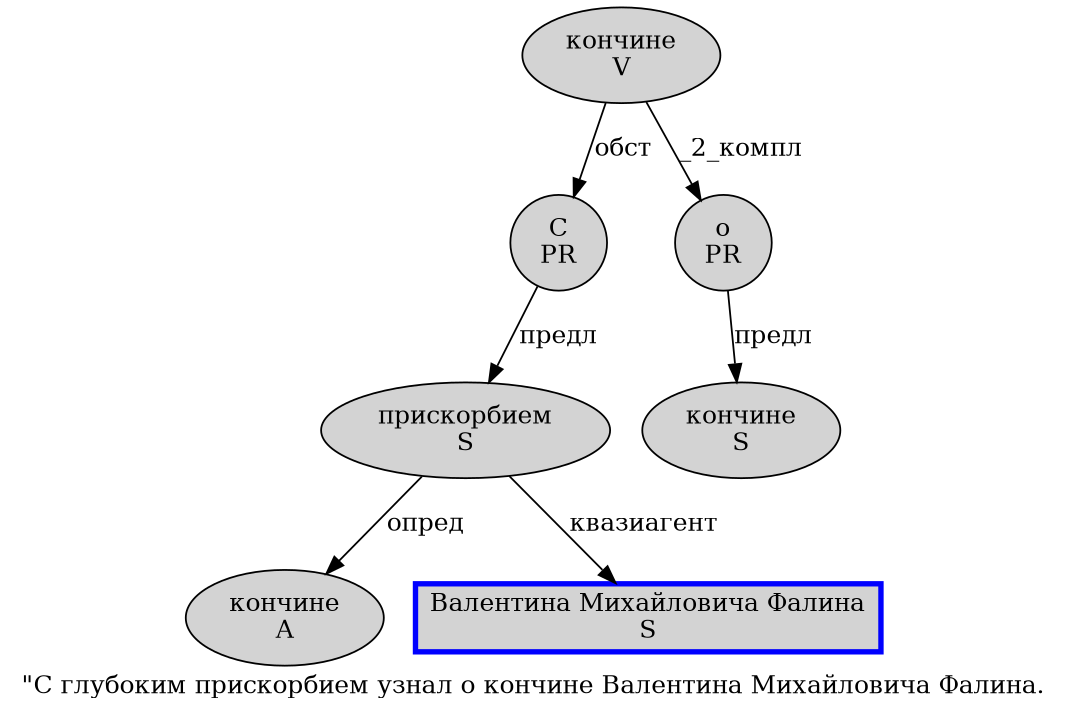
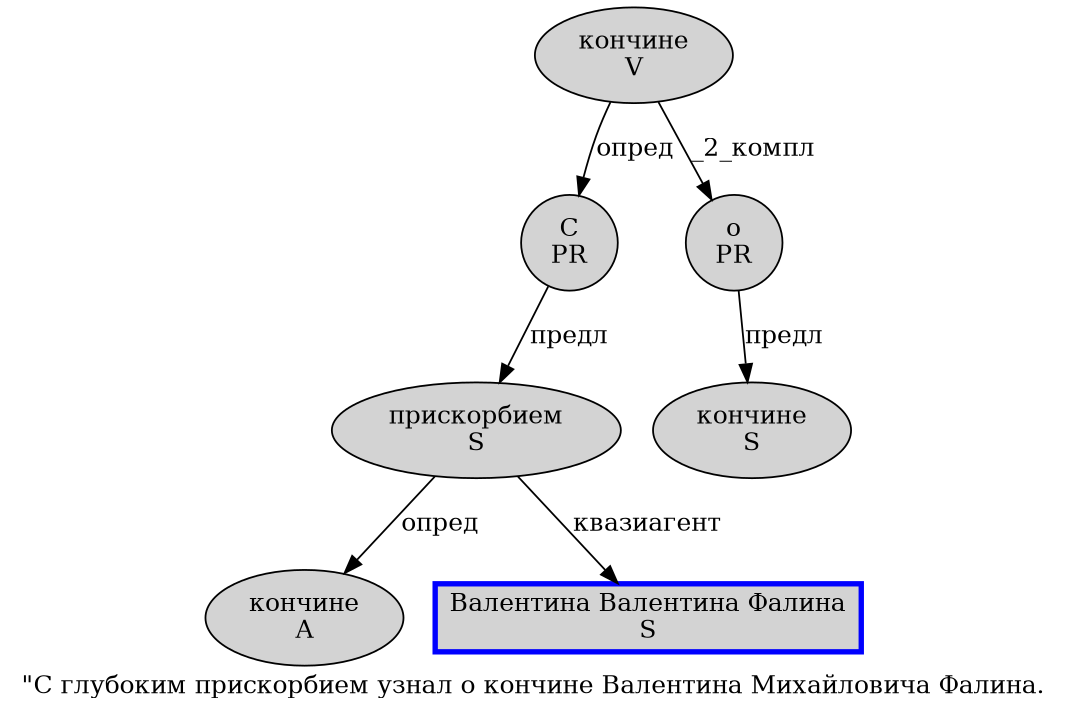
(623, 149) -> (635, 149)
(648, 618) -> (648, 618)
